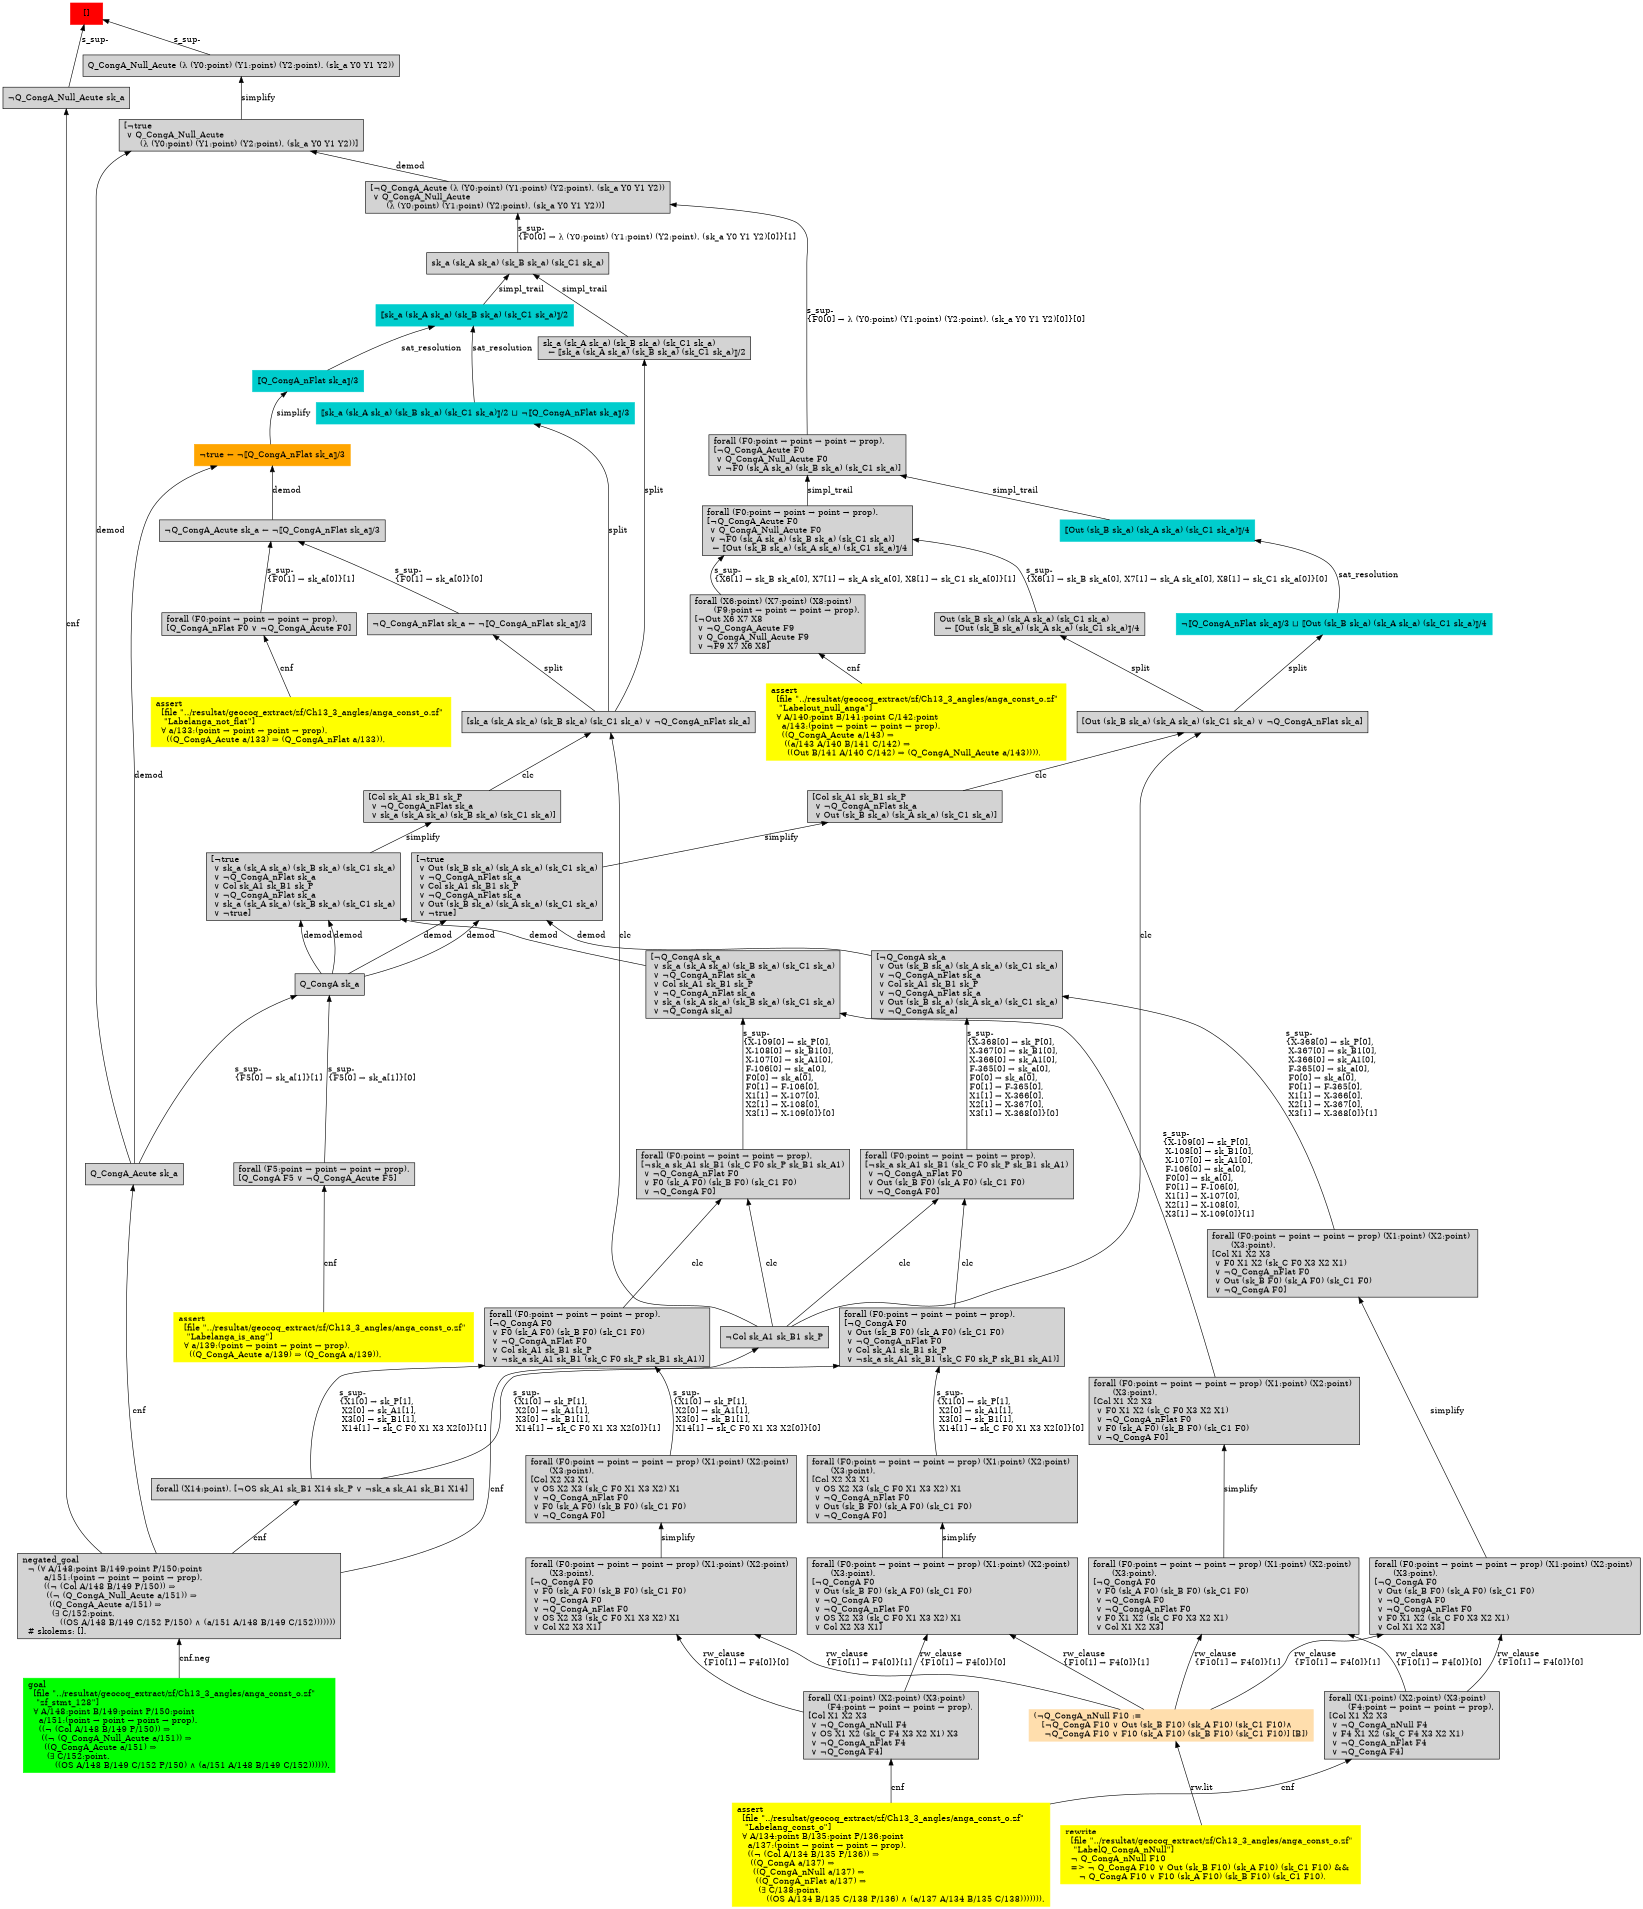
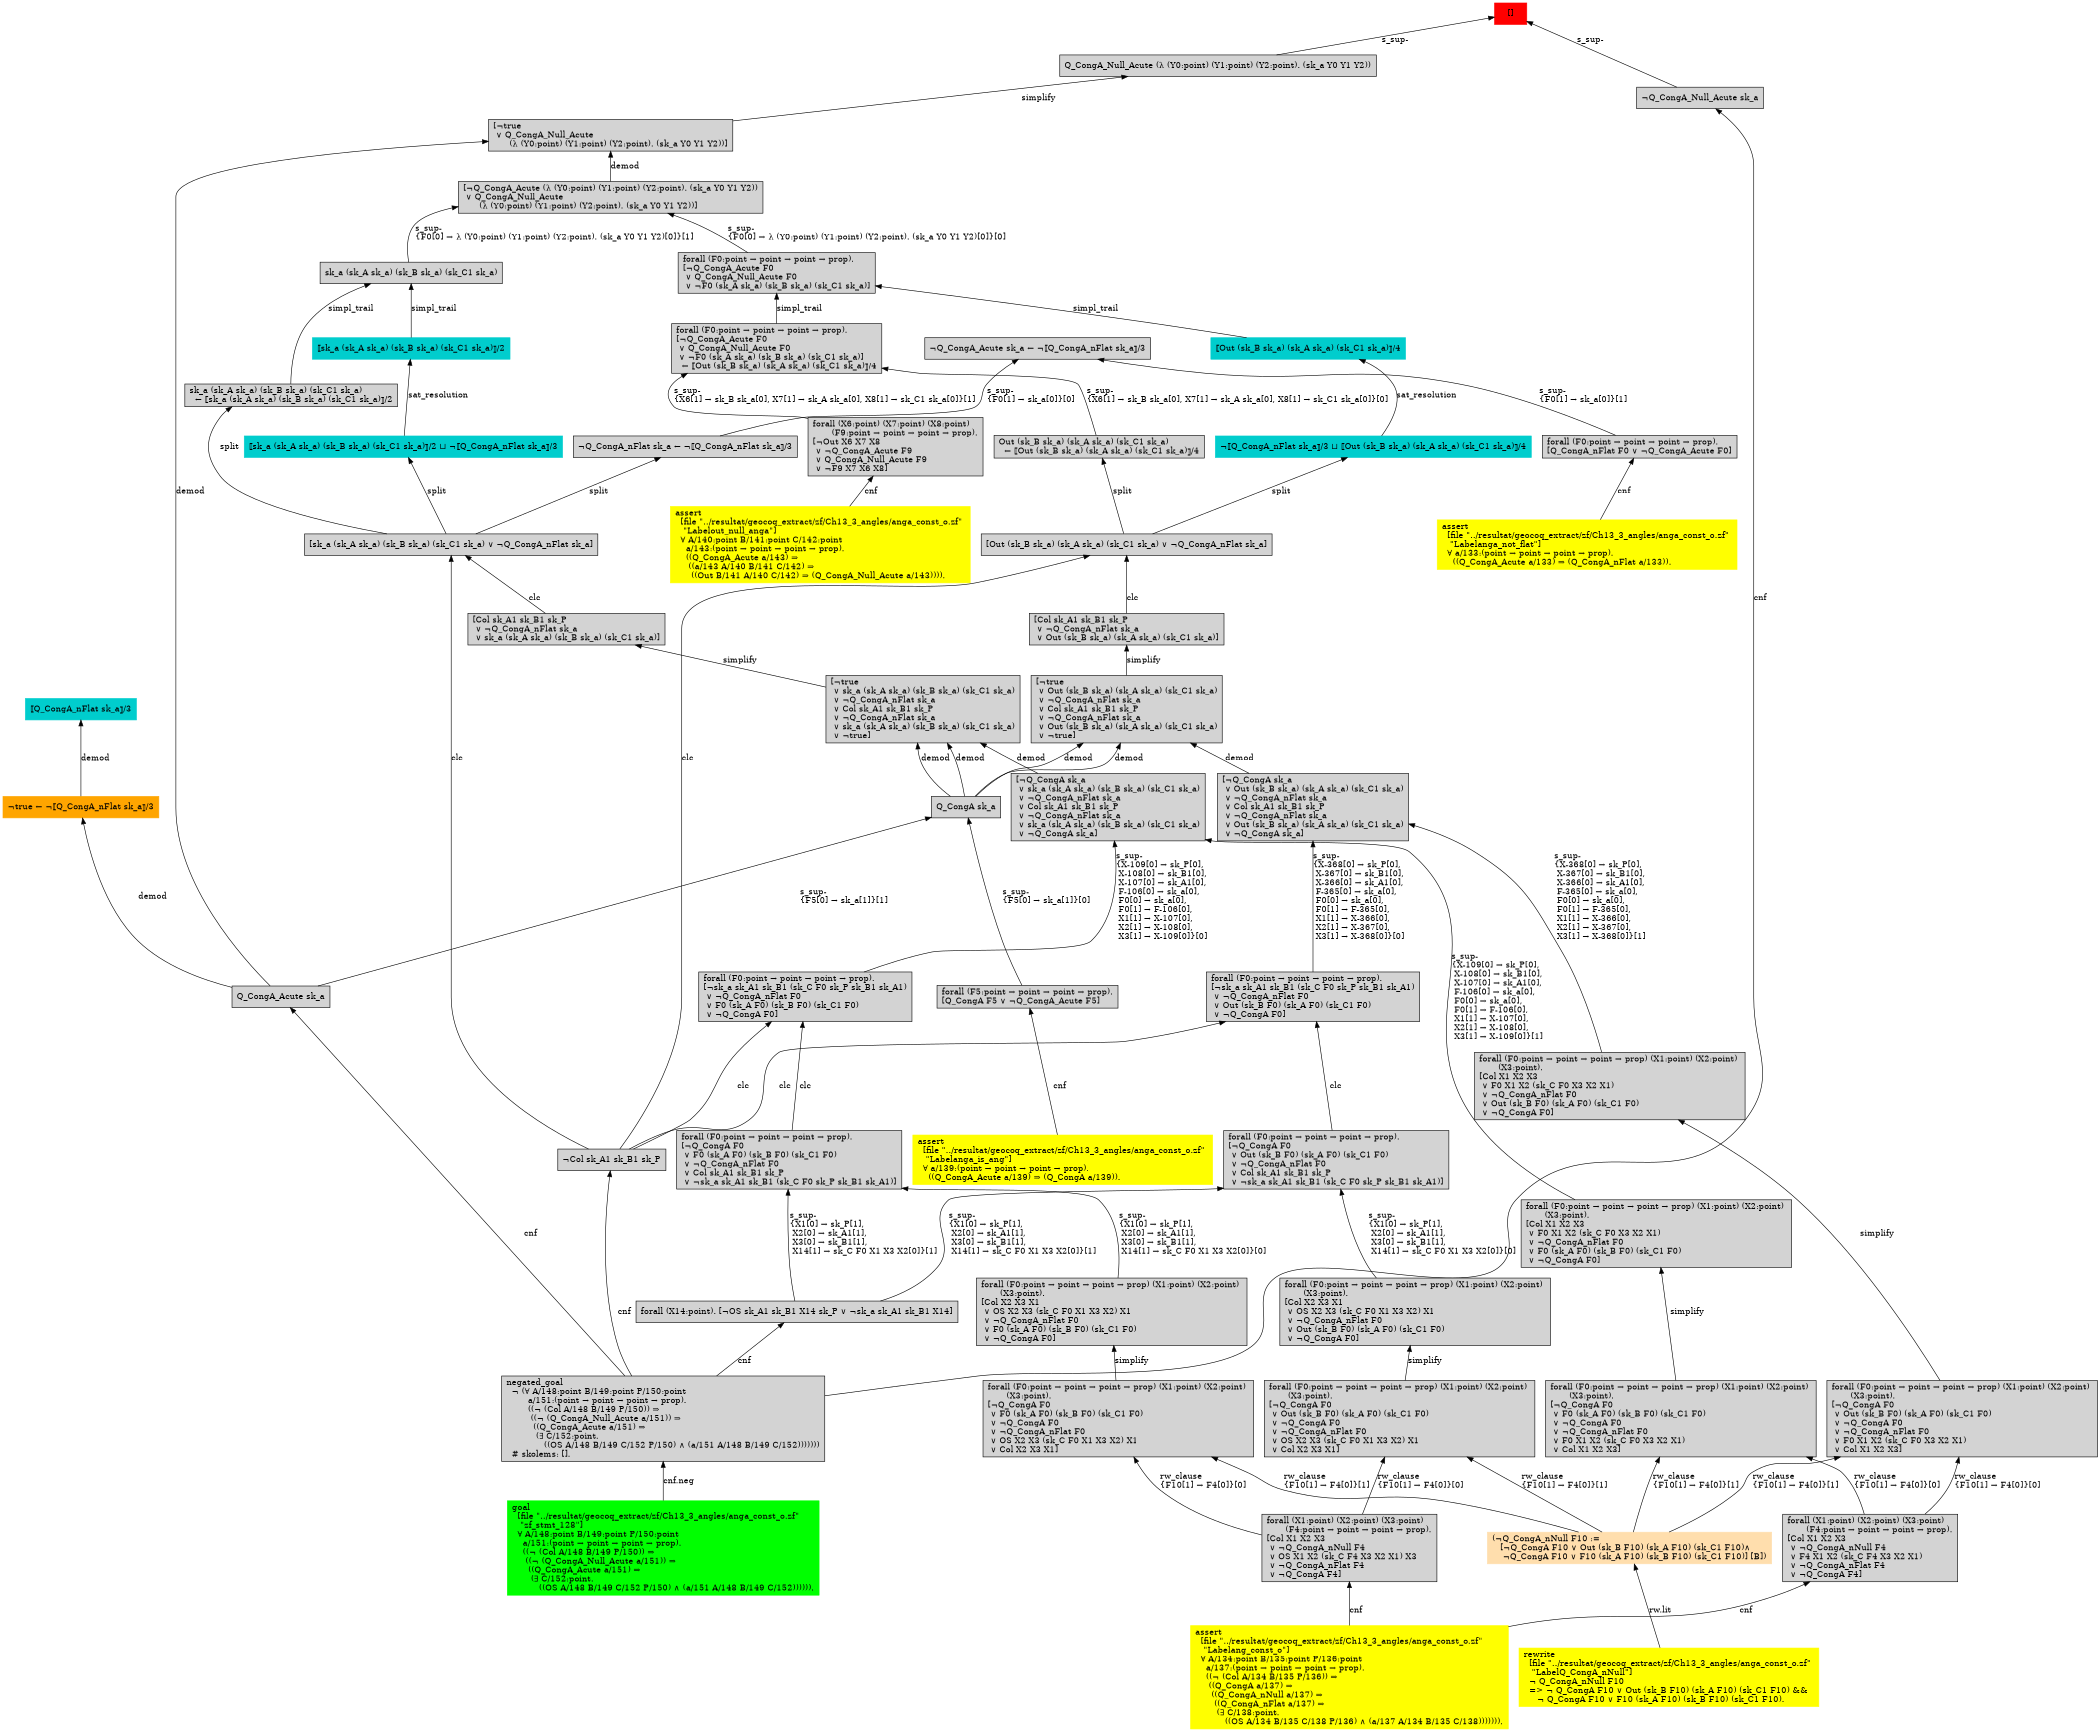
(377, 347) -> none
(294, 413) -> (96, 758)
(272, 496) -> none
